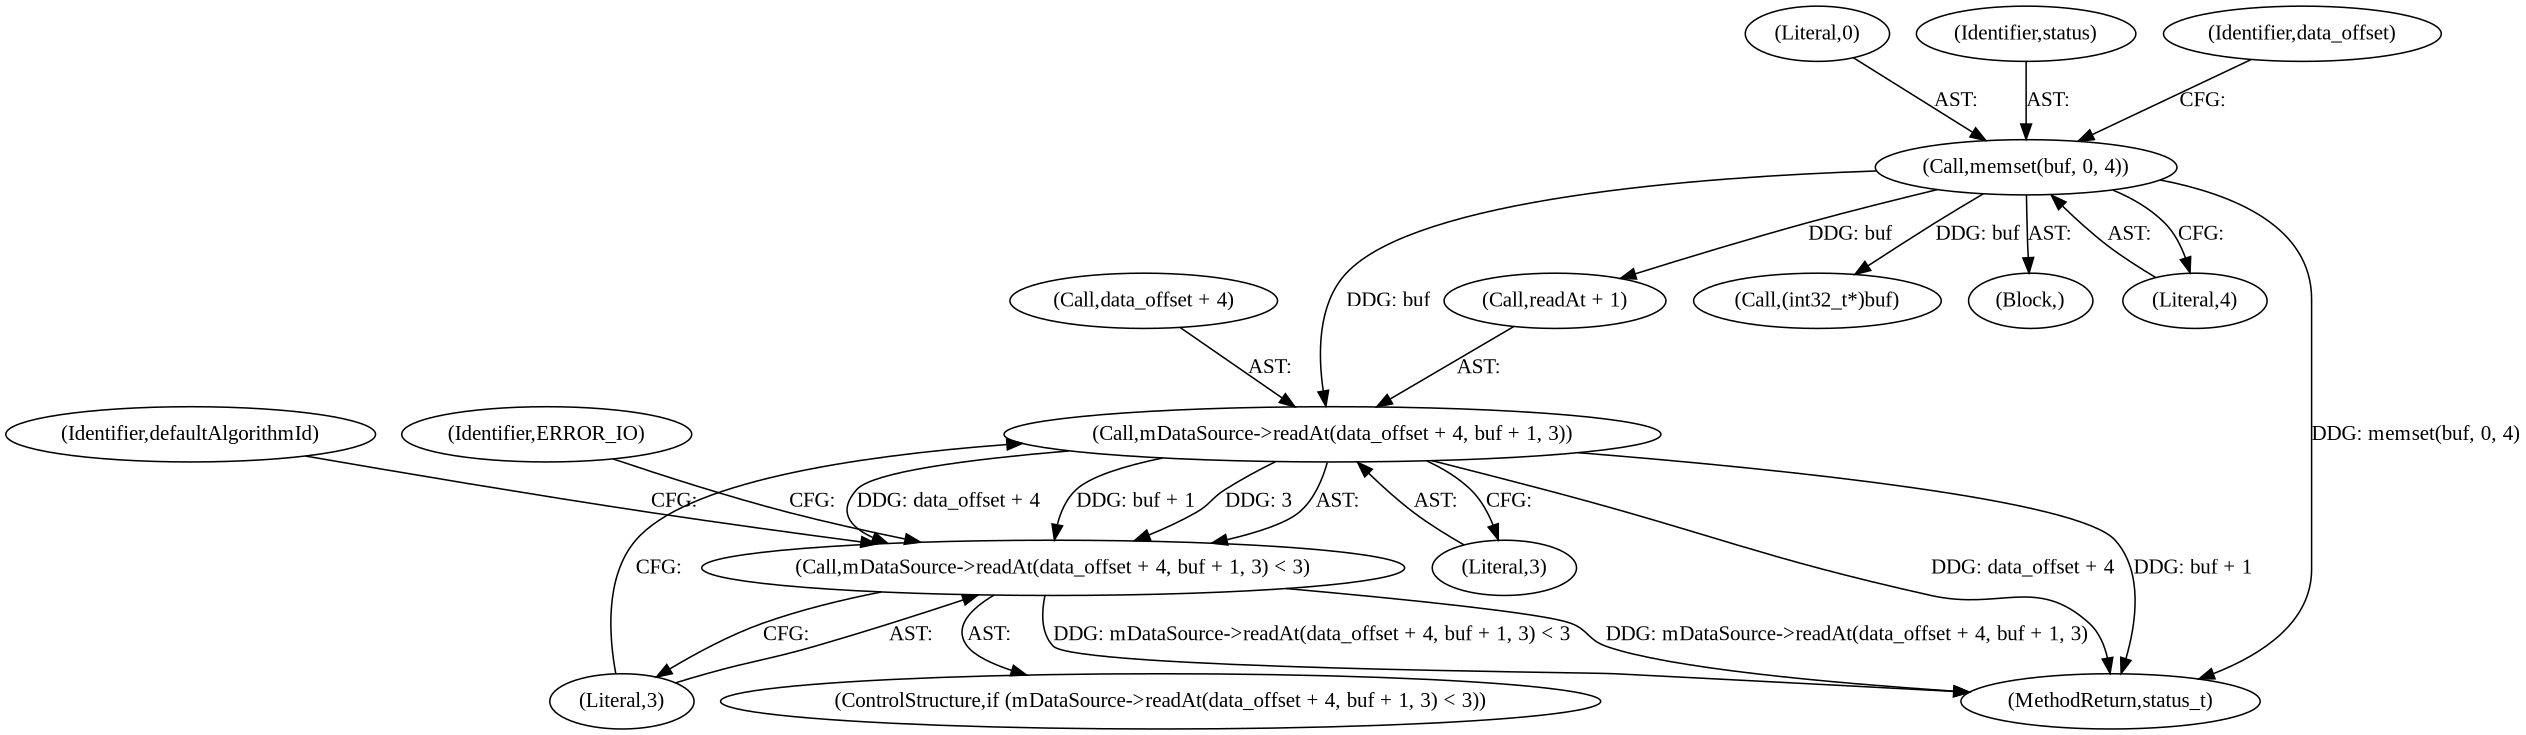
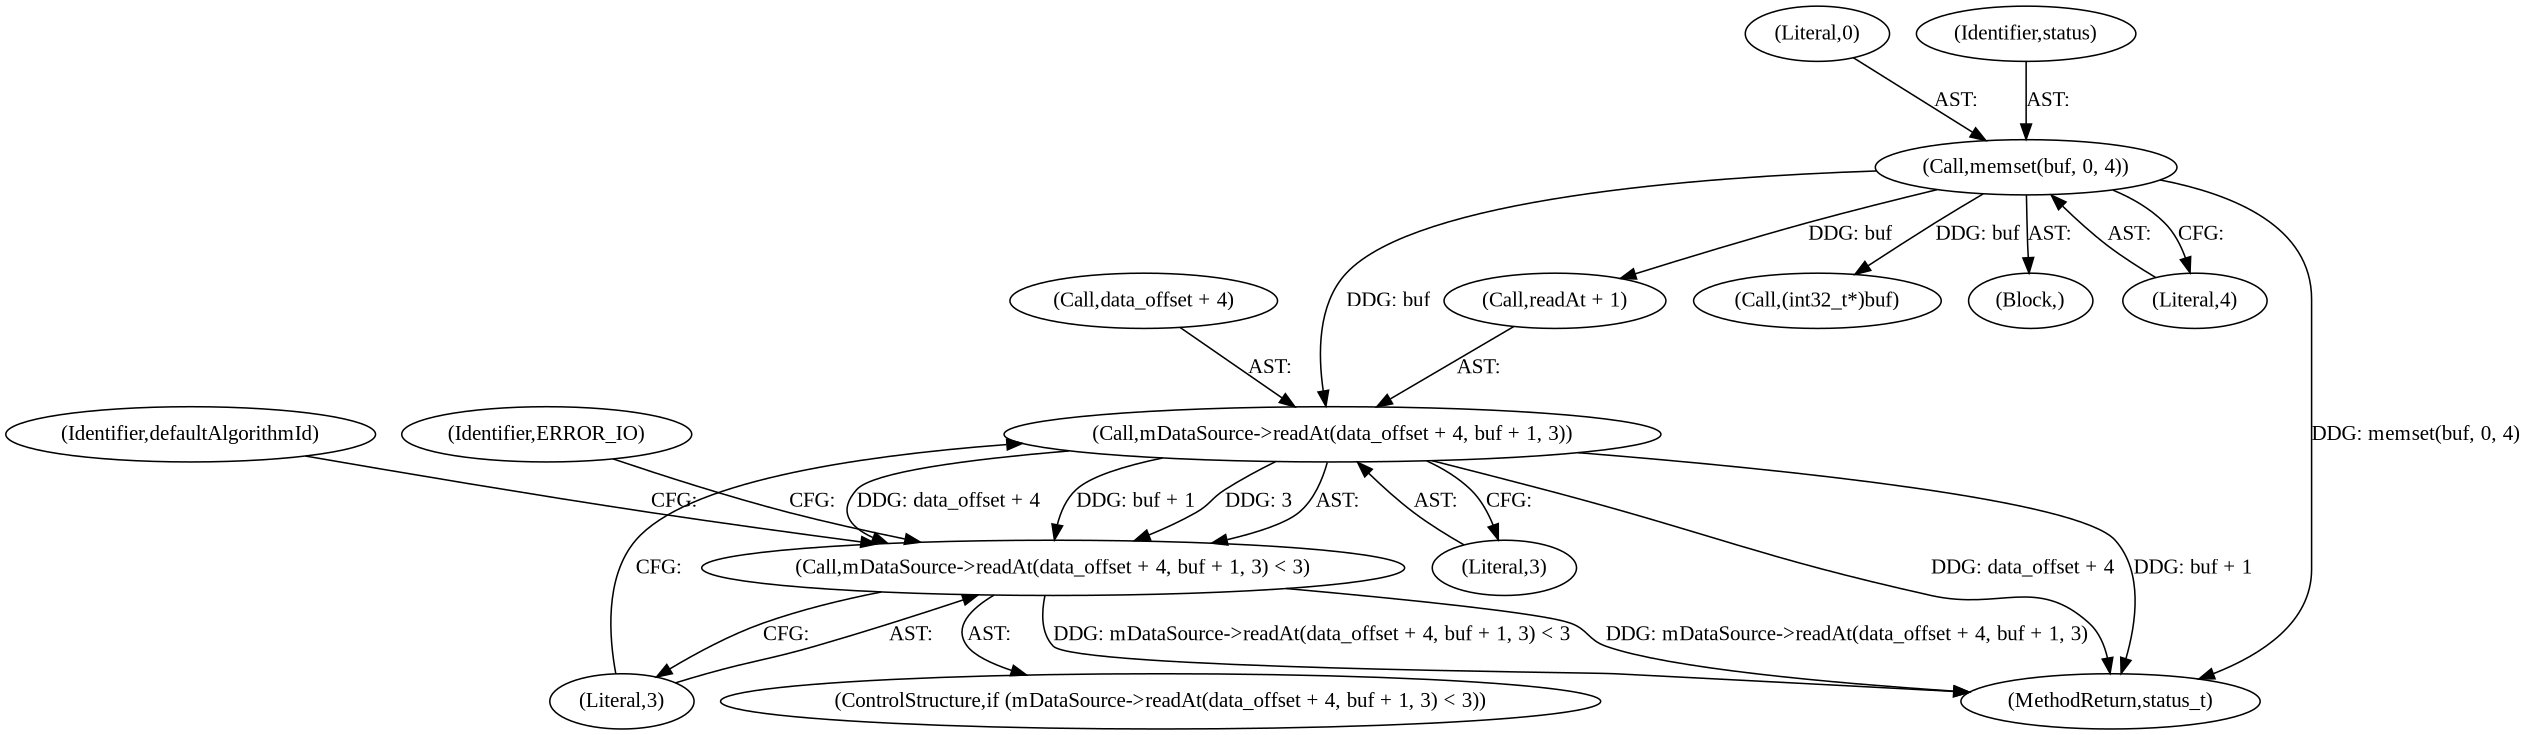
(2302, 34) -> none
